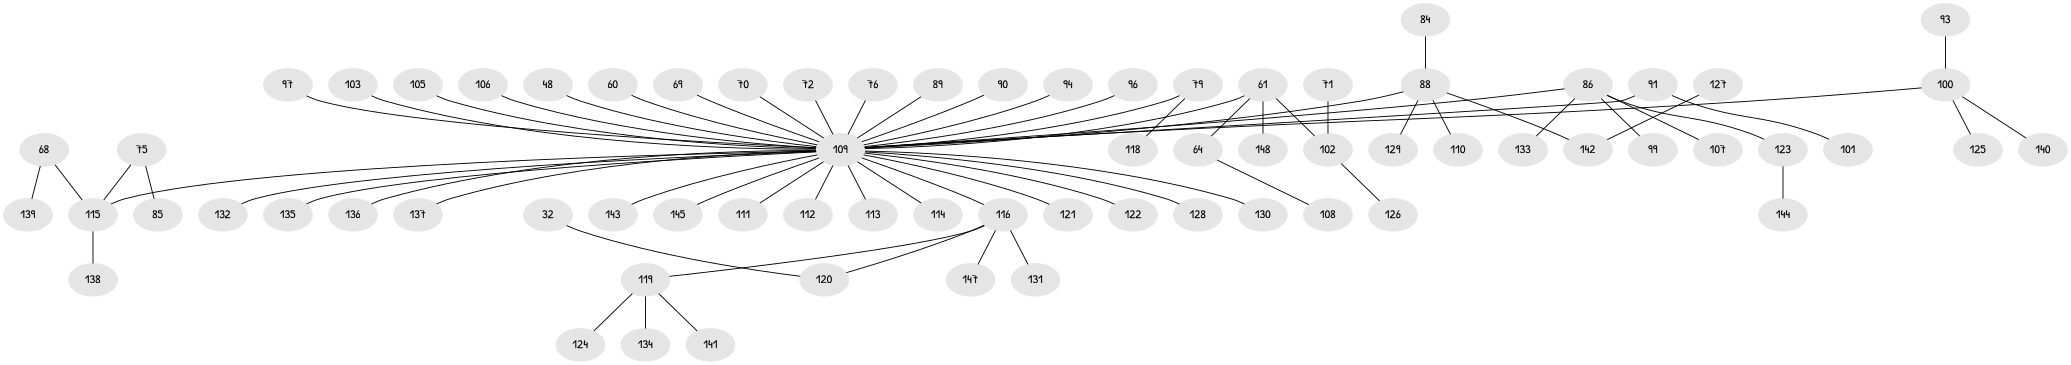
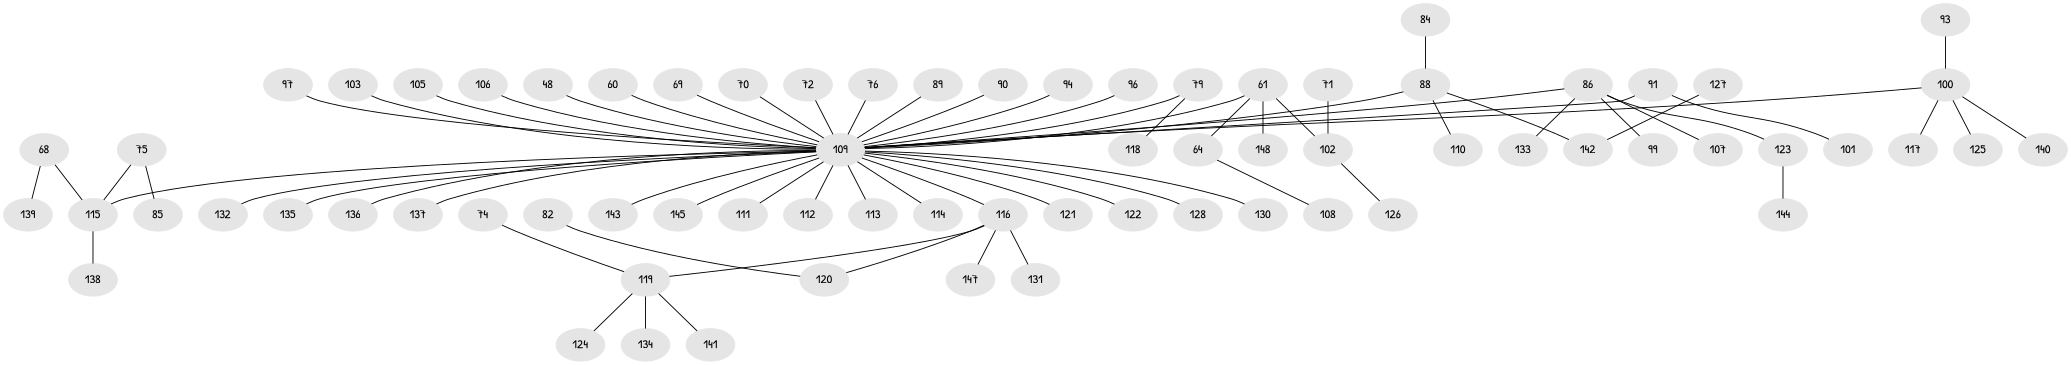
(1393, 150) -> none
none -> (1913, 150)
none -> (483, 215)
(548, 215) -> (548, 215)
